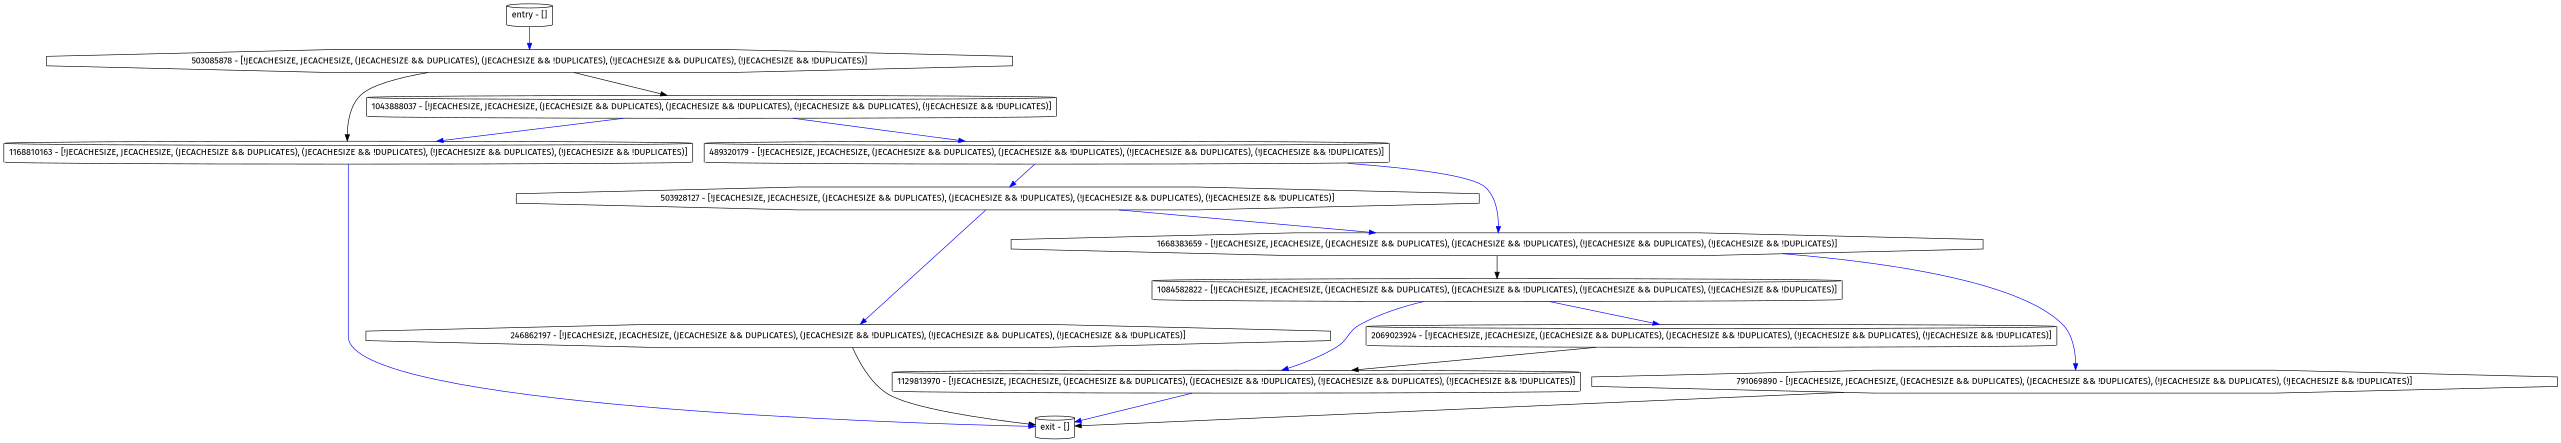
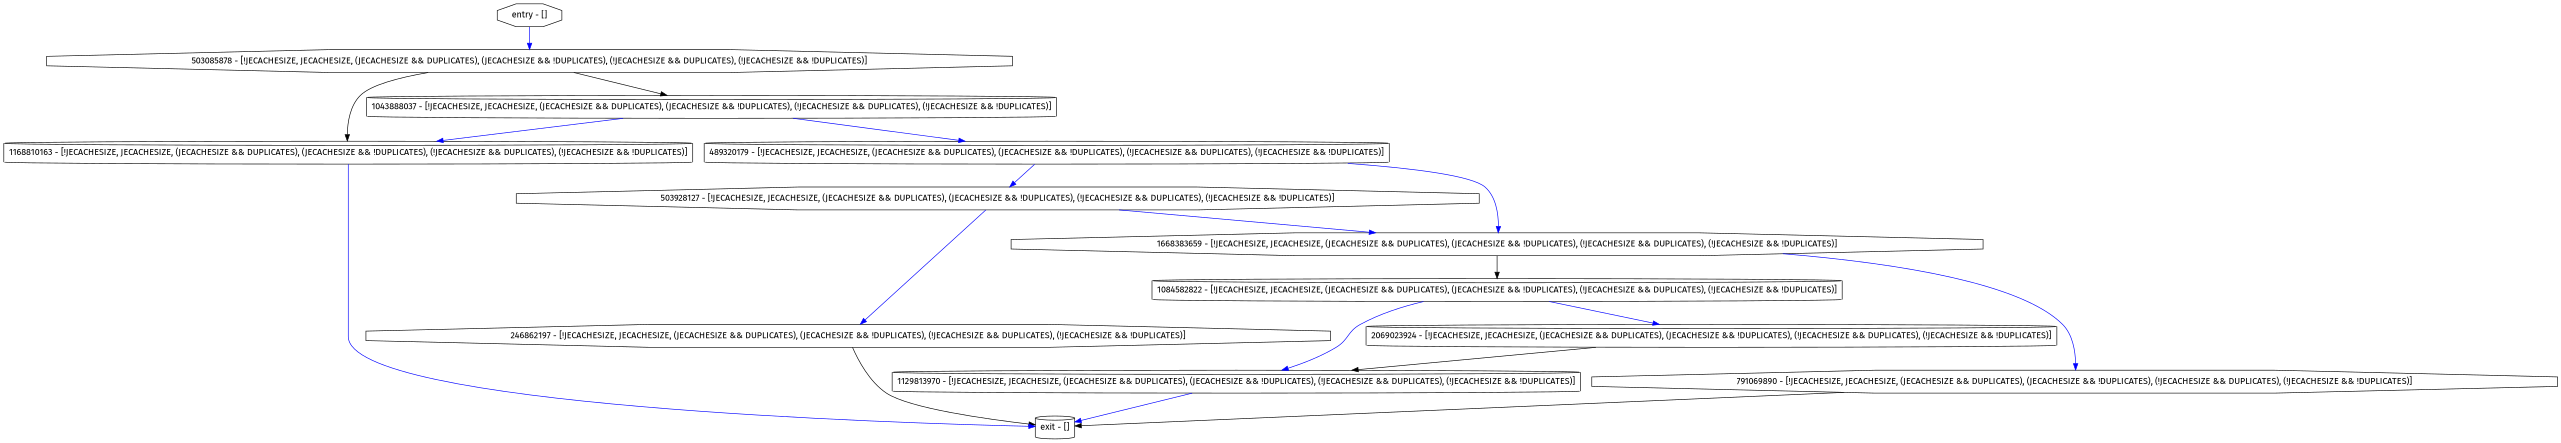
(530, 15) -> (530, 15)
